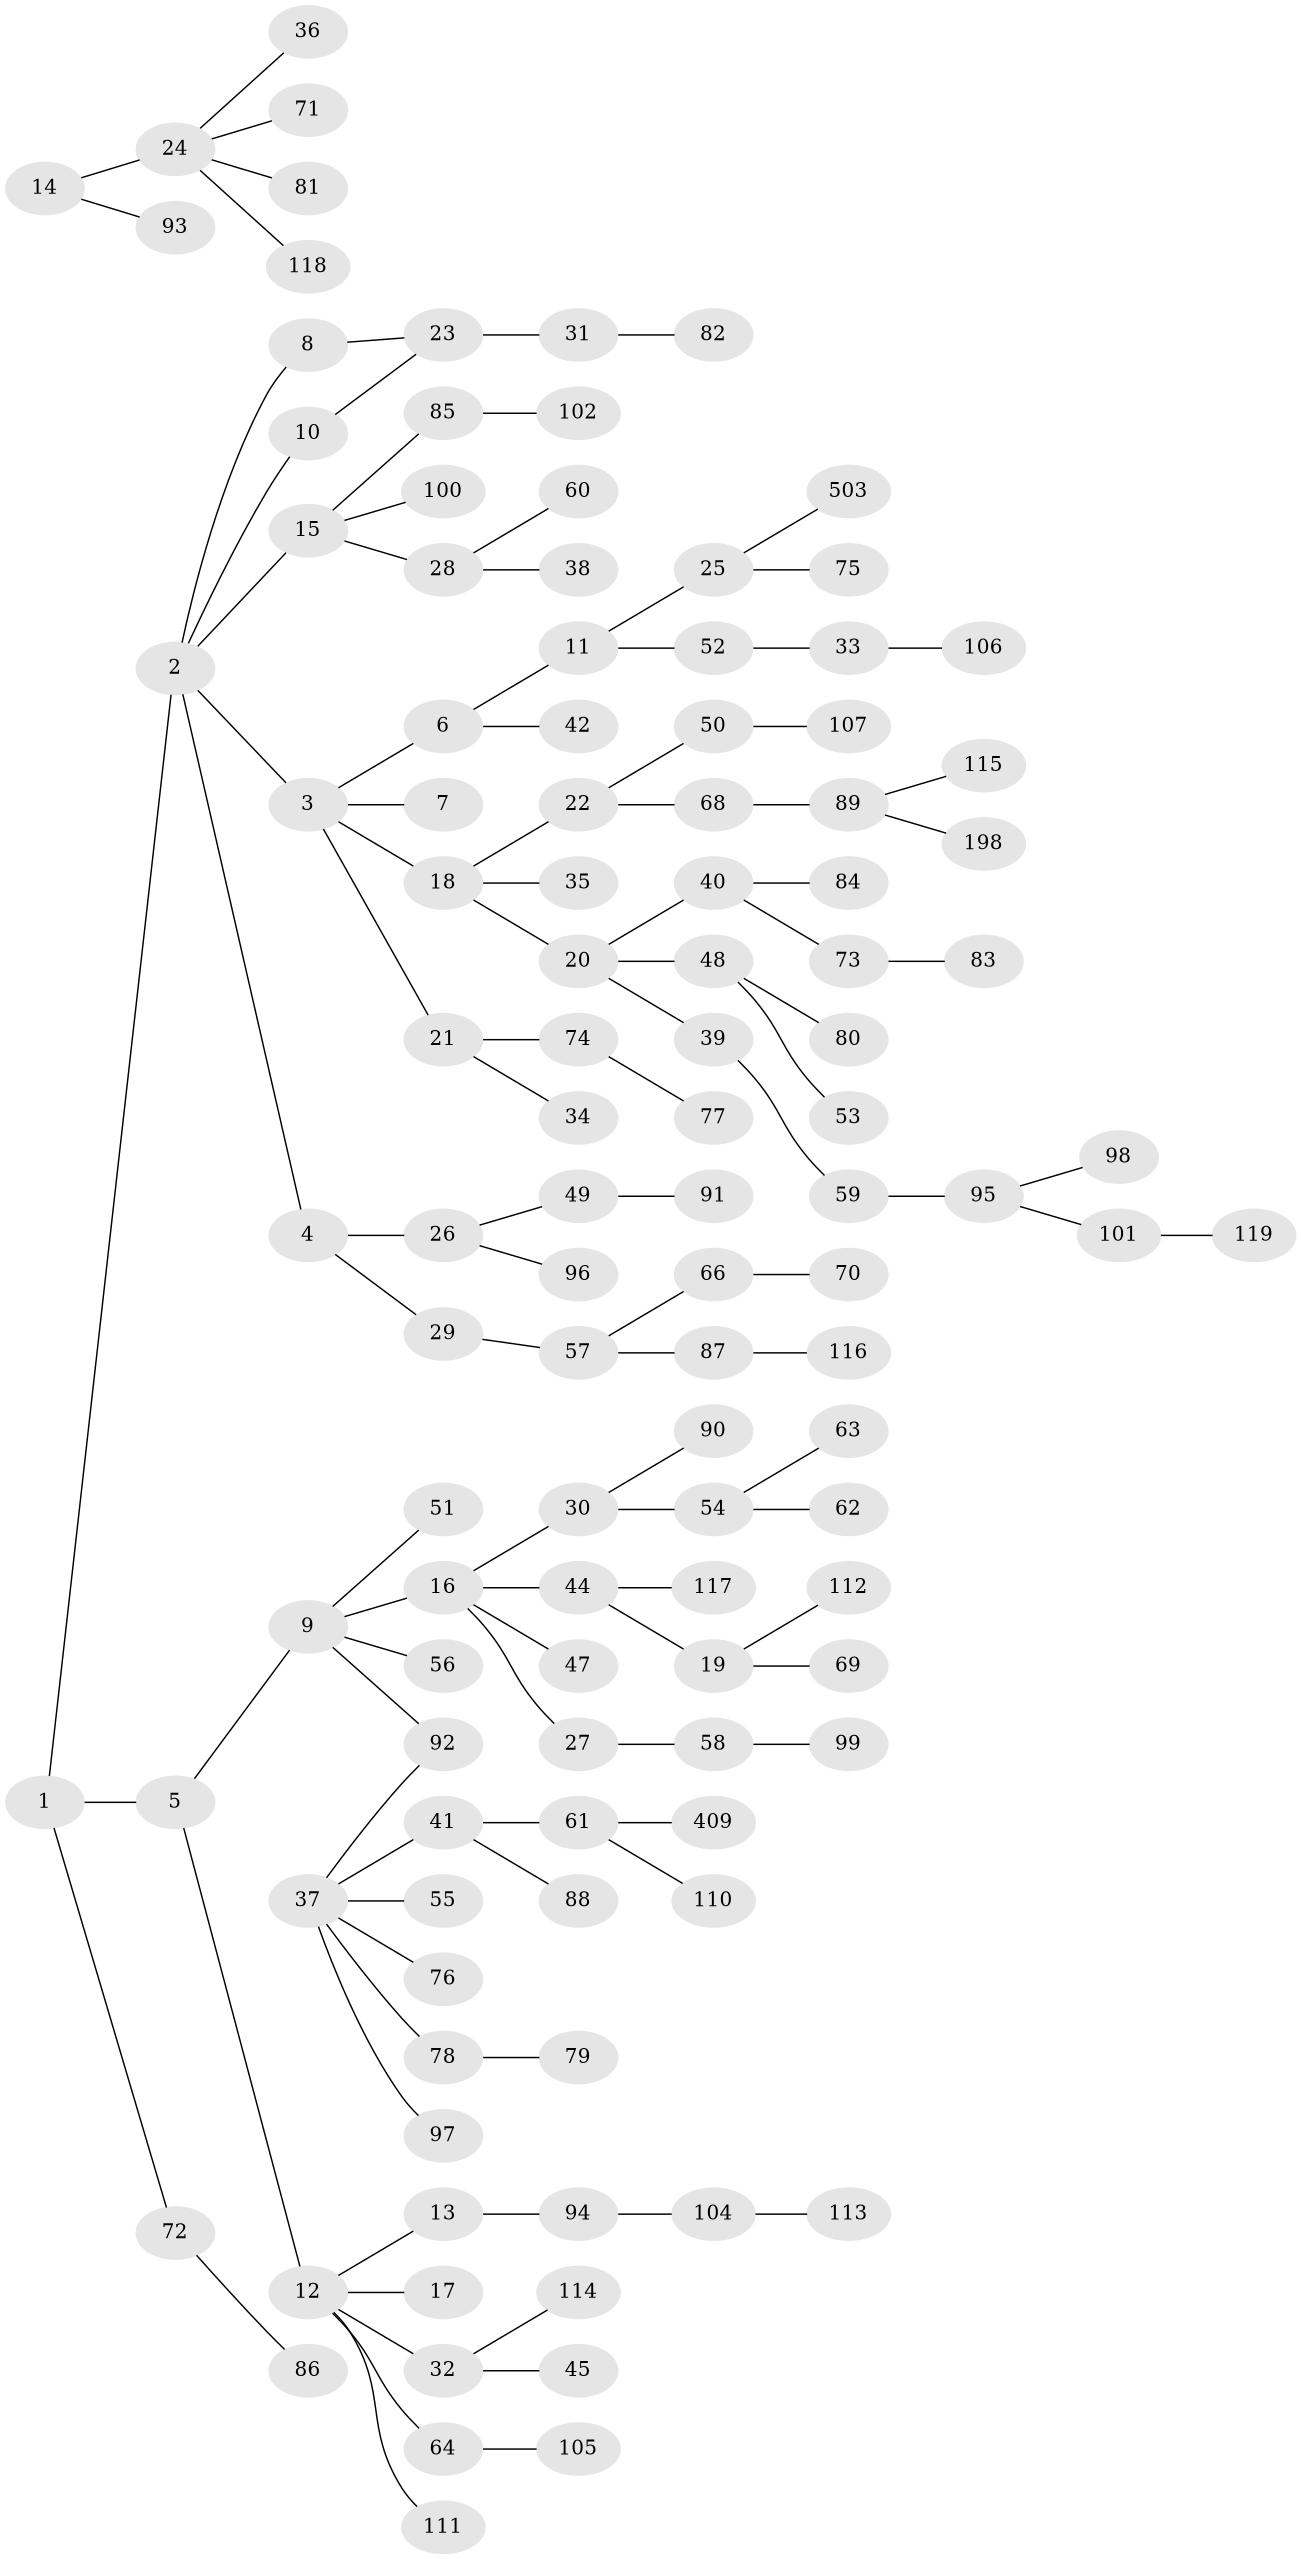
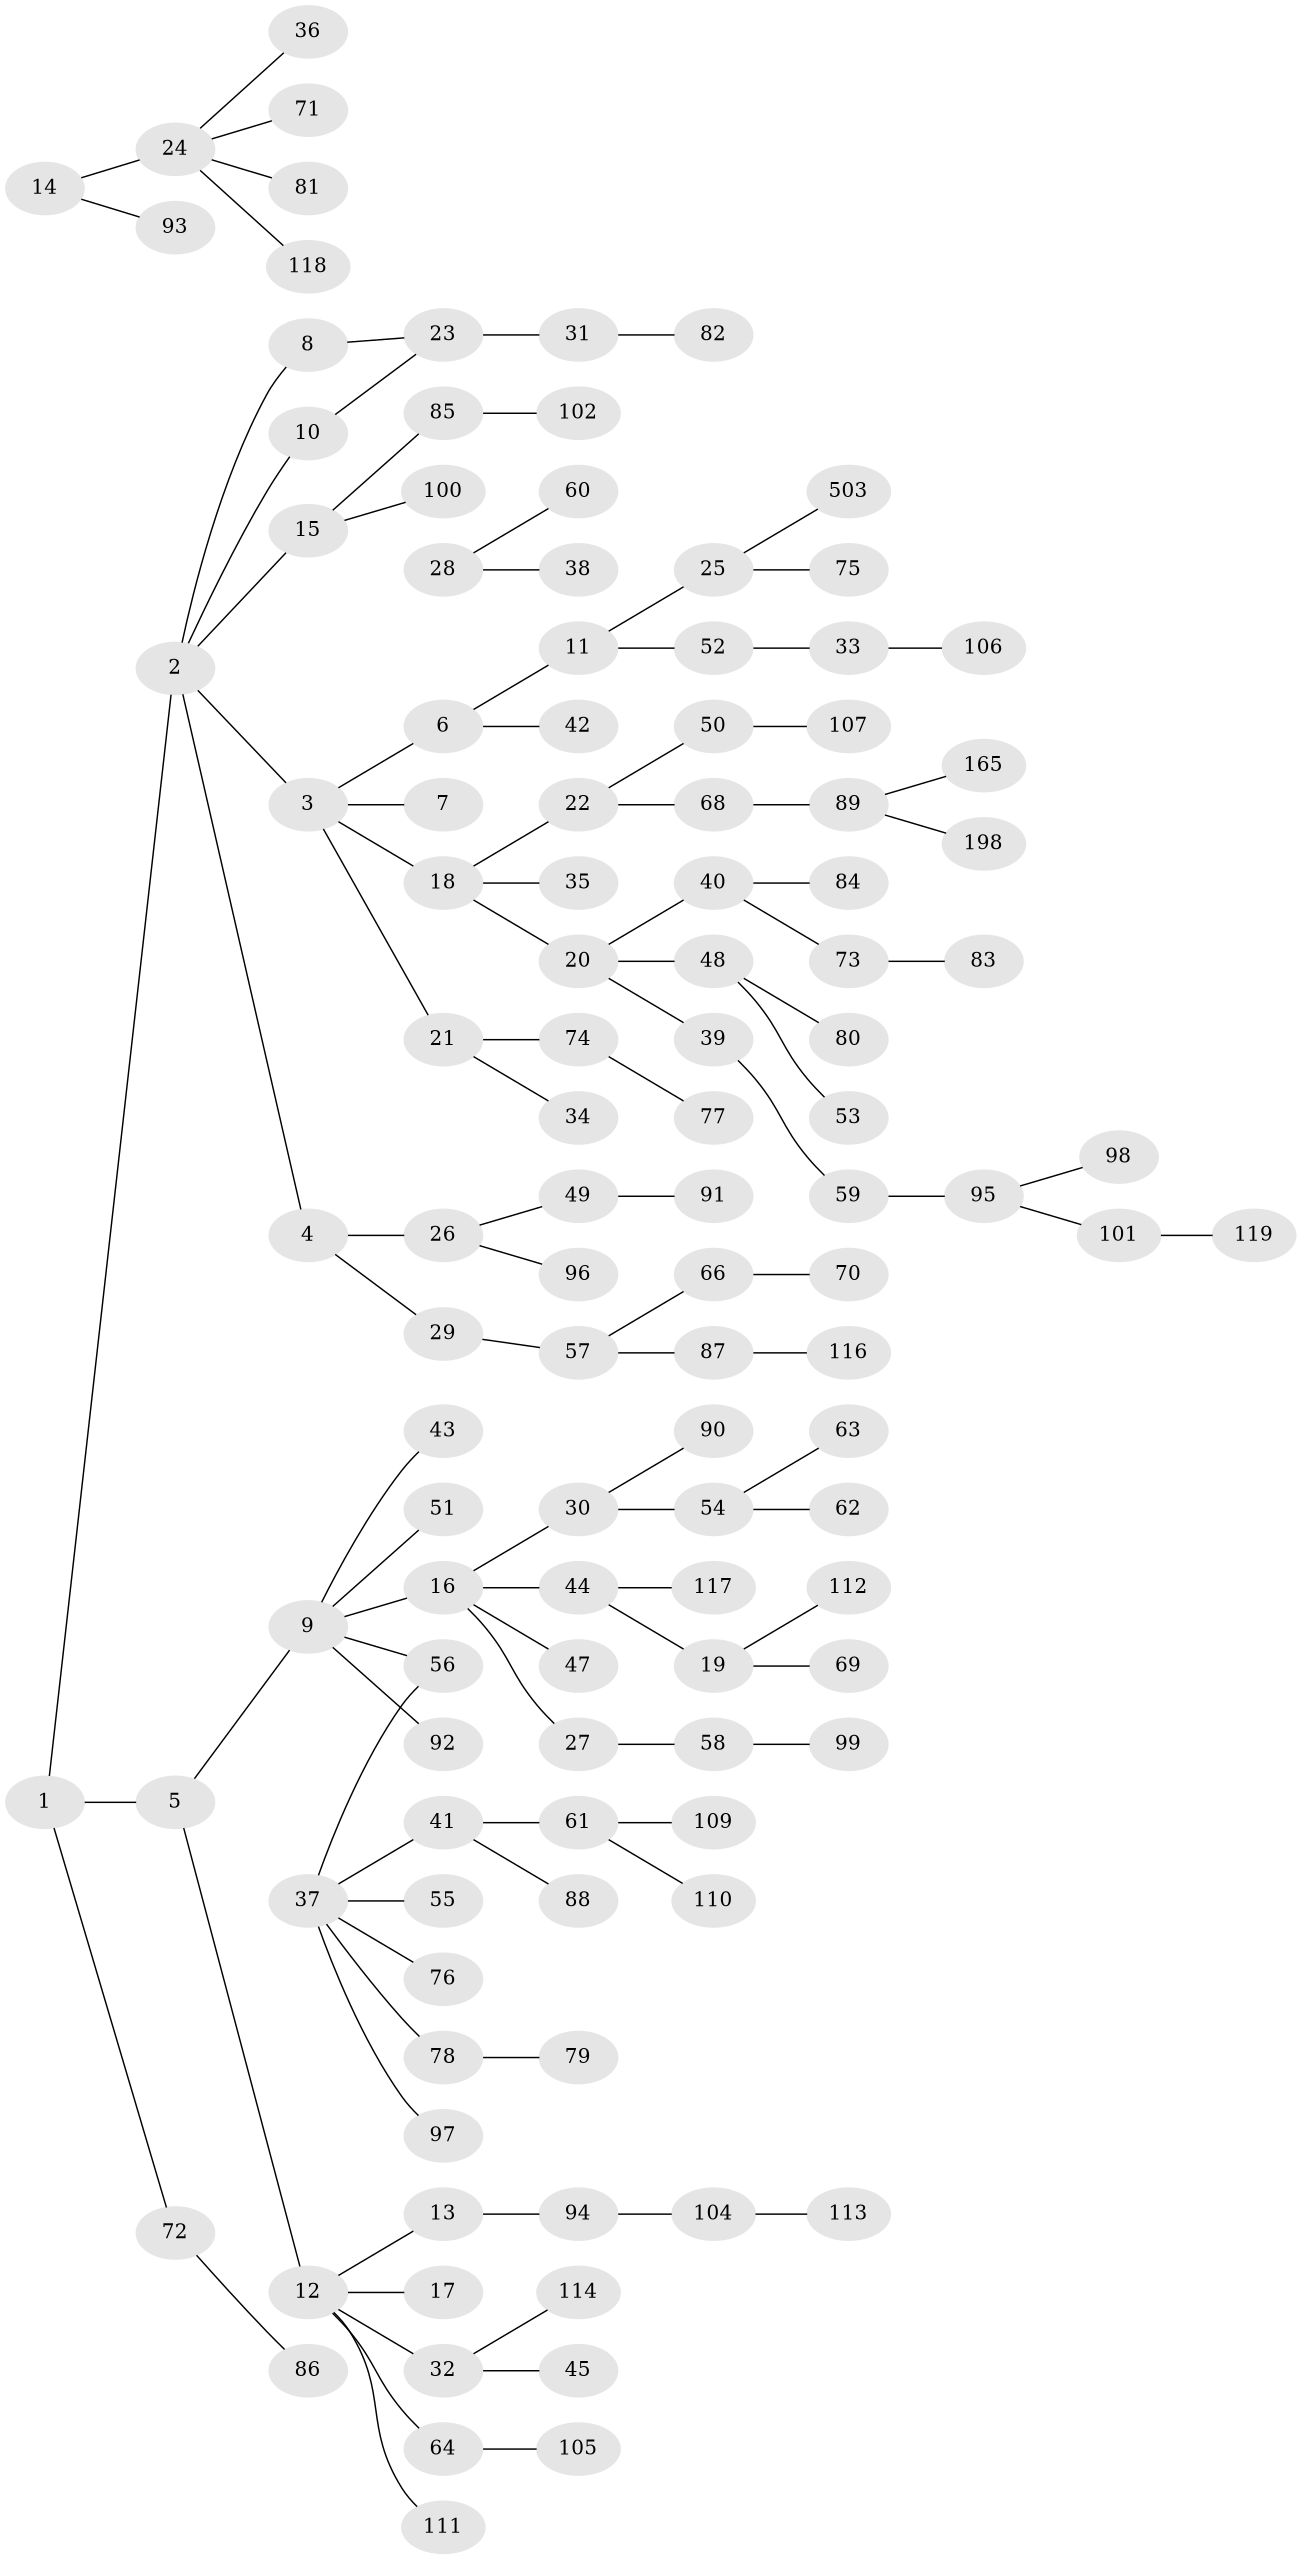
(376, 550) -> none
(984, 766) -> (984, 766)
none -> (443, 1431)
(371, 1820) -> (360, 1776)
(714, 1823) -> (714, 1823)
